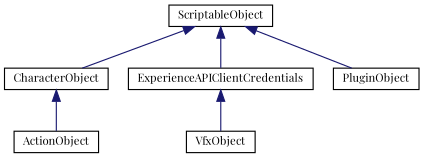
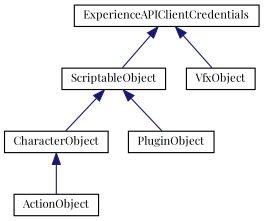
(221, 53) -> (136, 52)
